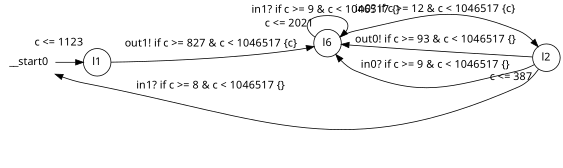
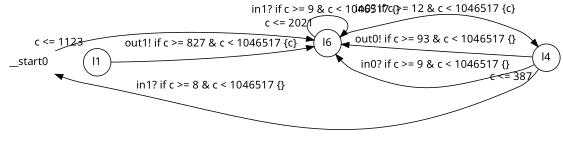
(546, 58) -> (546, 58)
(66, 62) -> (180, 32)
